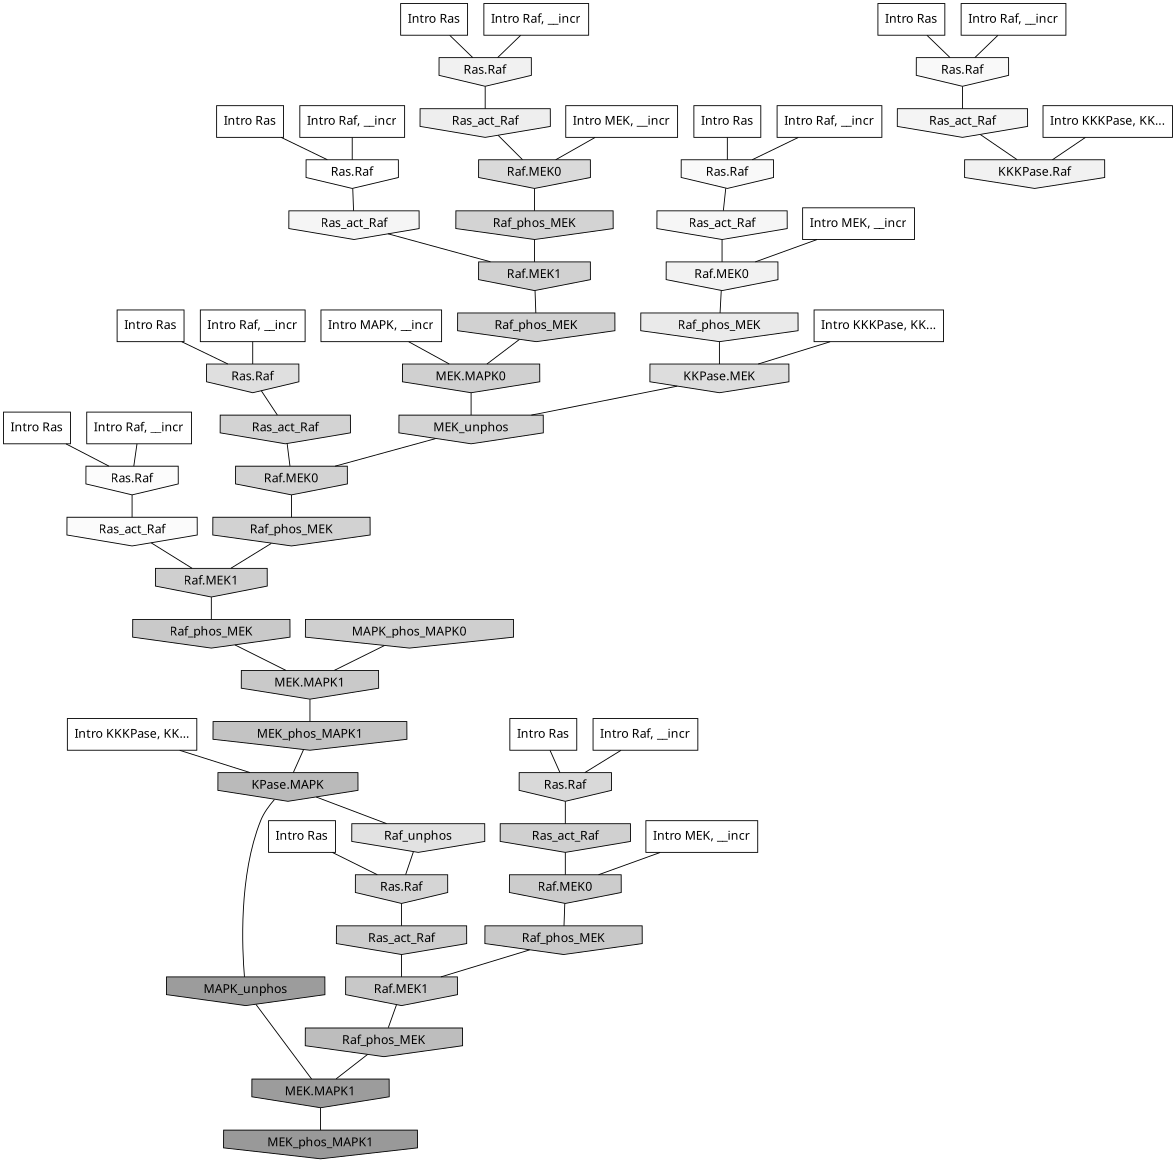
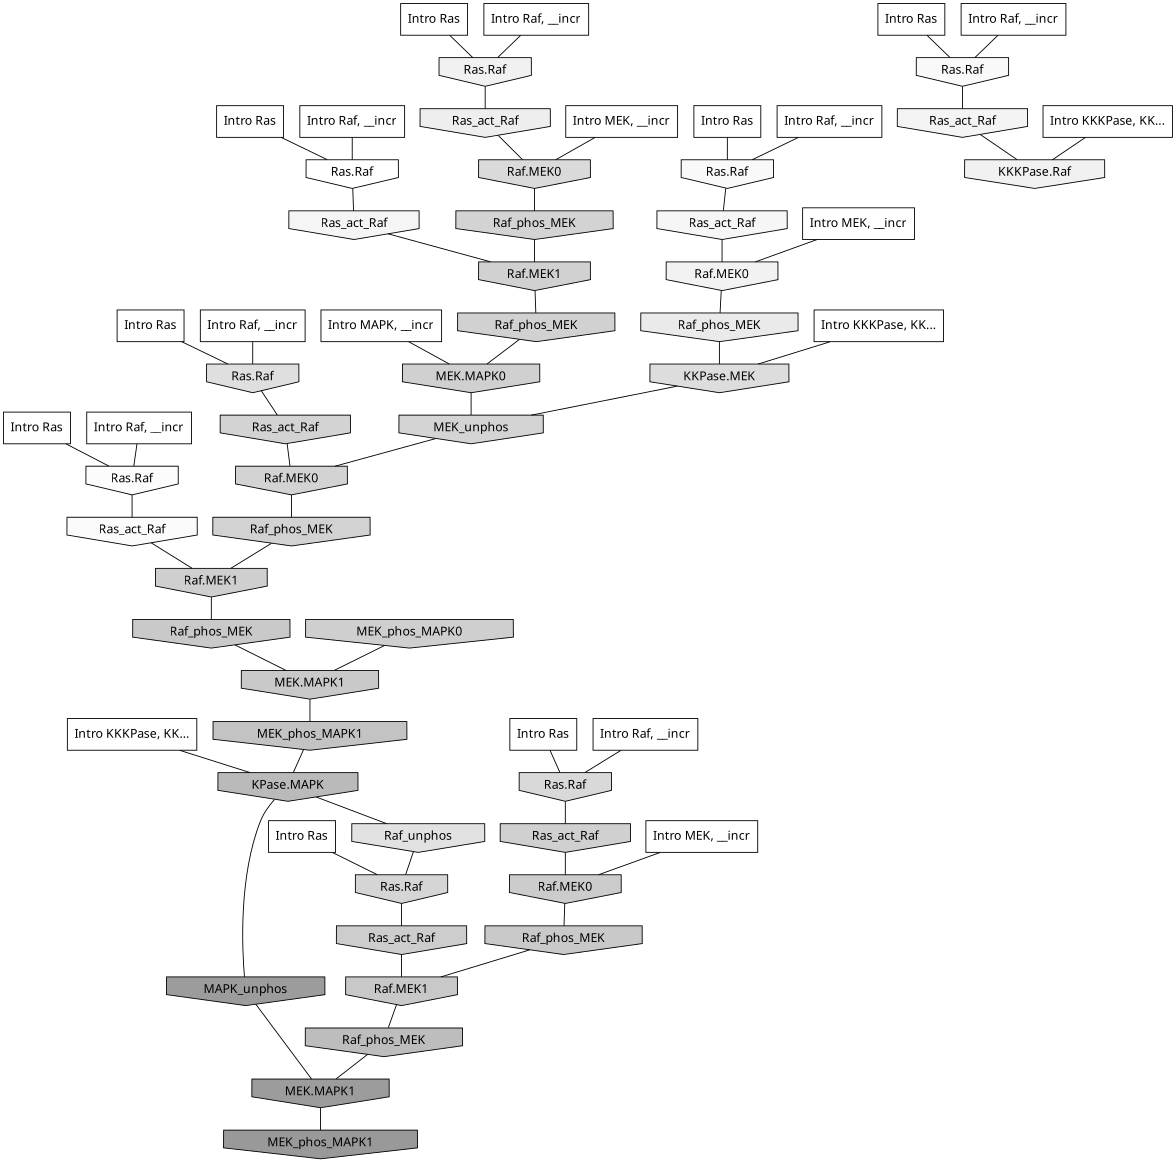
(409, 632) -> (409, 632)
